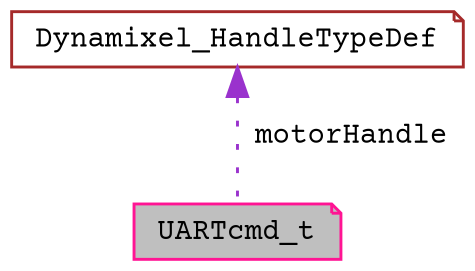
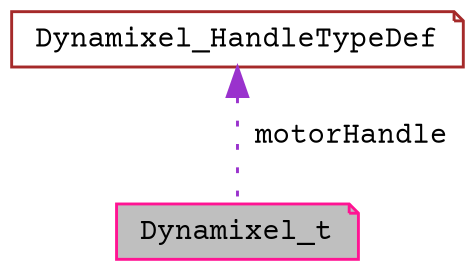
(237, 232) -> (237, 232)
